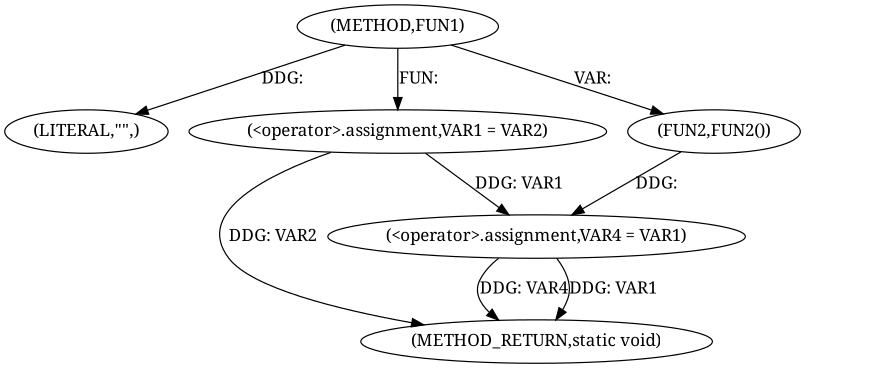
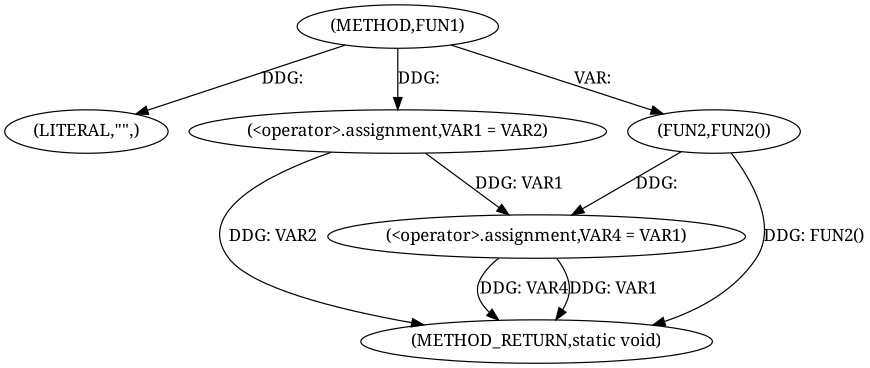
(421, 79) -> (421, 79)
none -> (757, 258)
